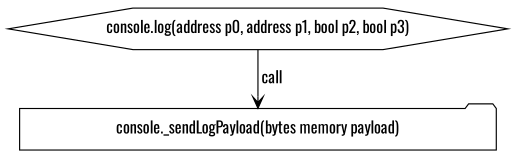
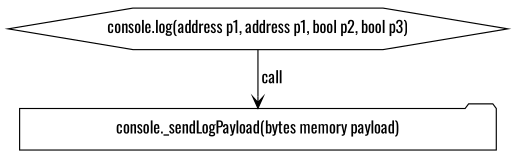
(258, 29) -> (258, 29)
